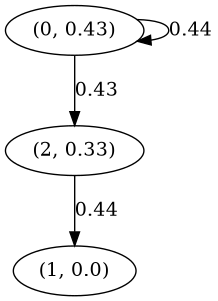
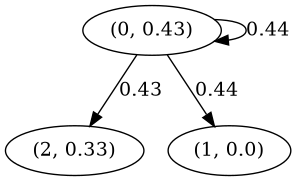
(75, 204) -> (187, 85)
